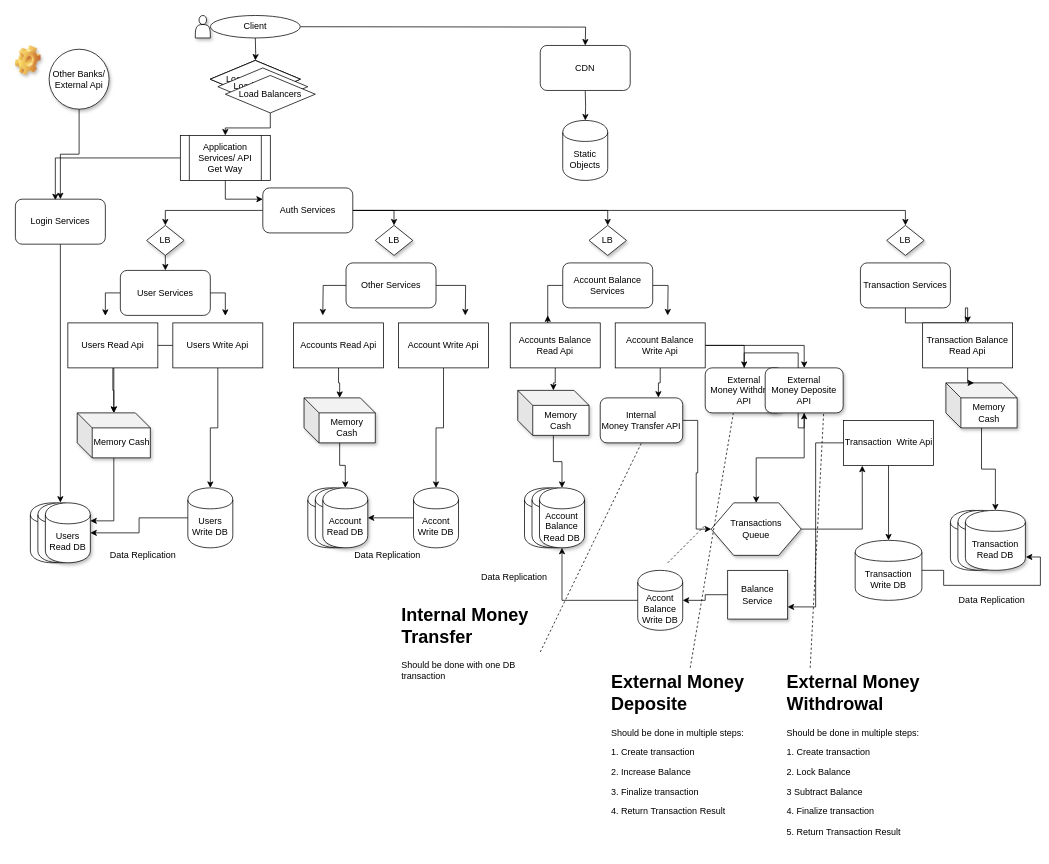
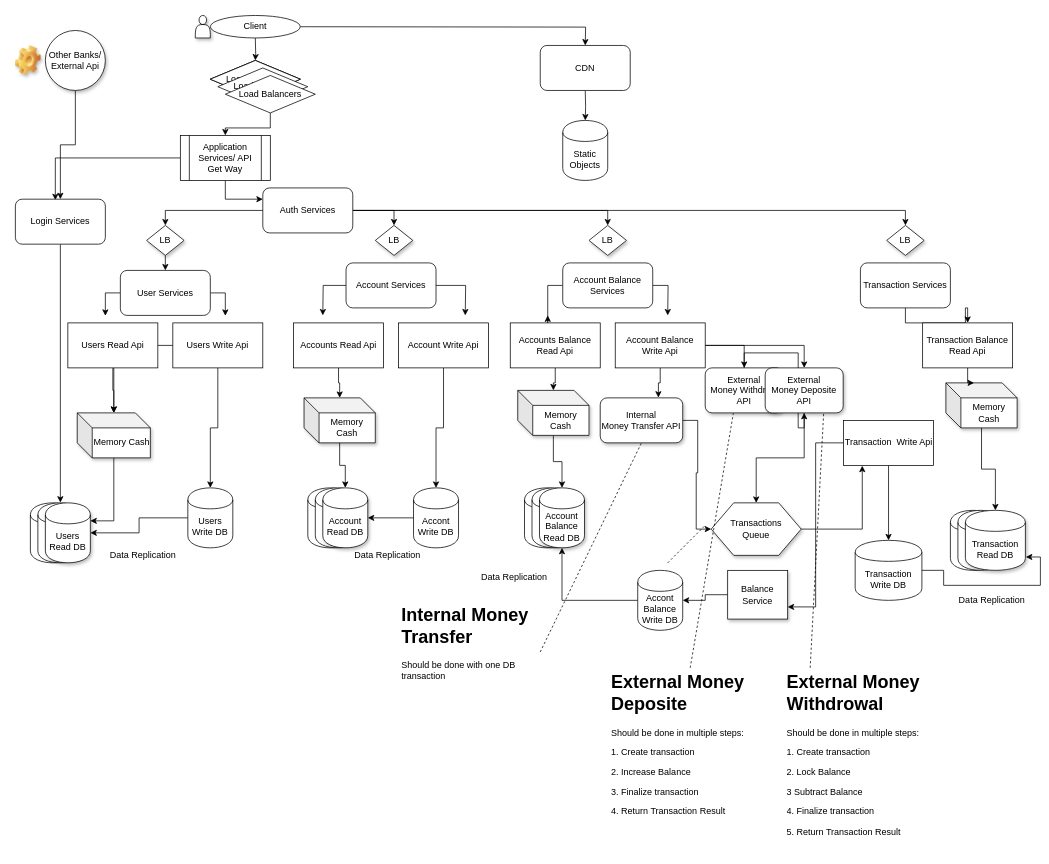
(79, 79) -> (75, 60)
(391, 285) -> (391, 285)
